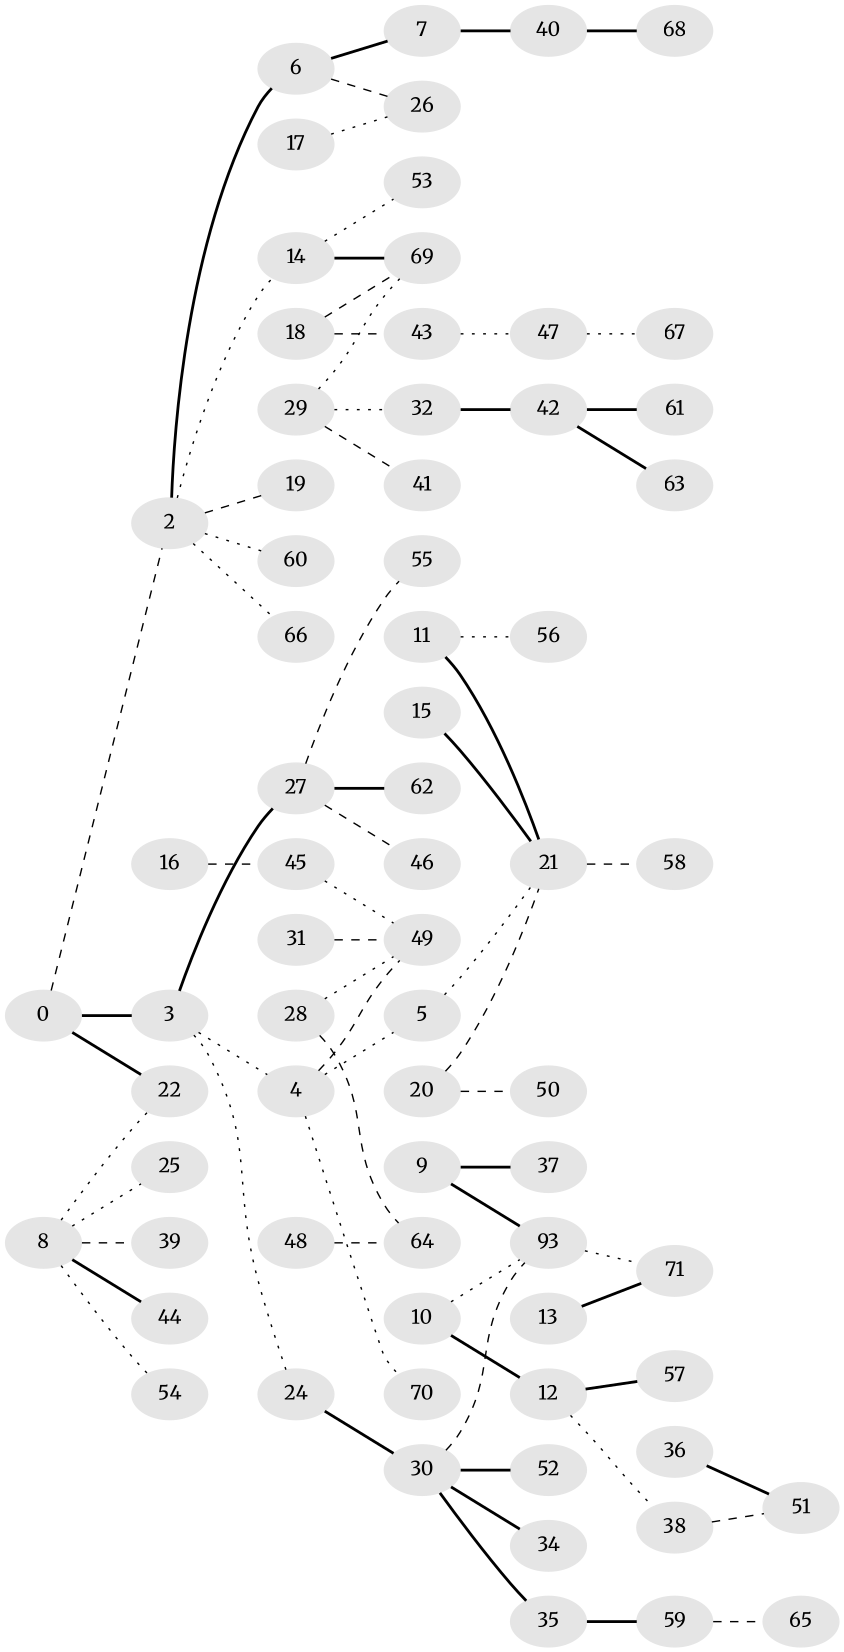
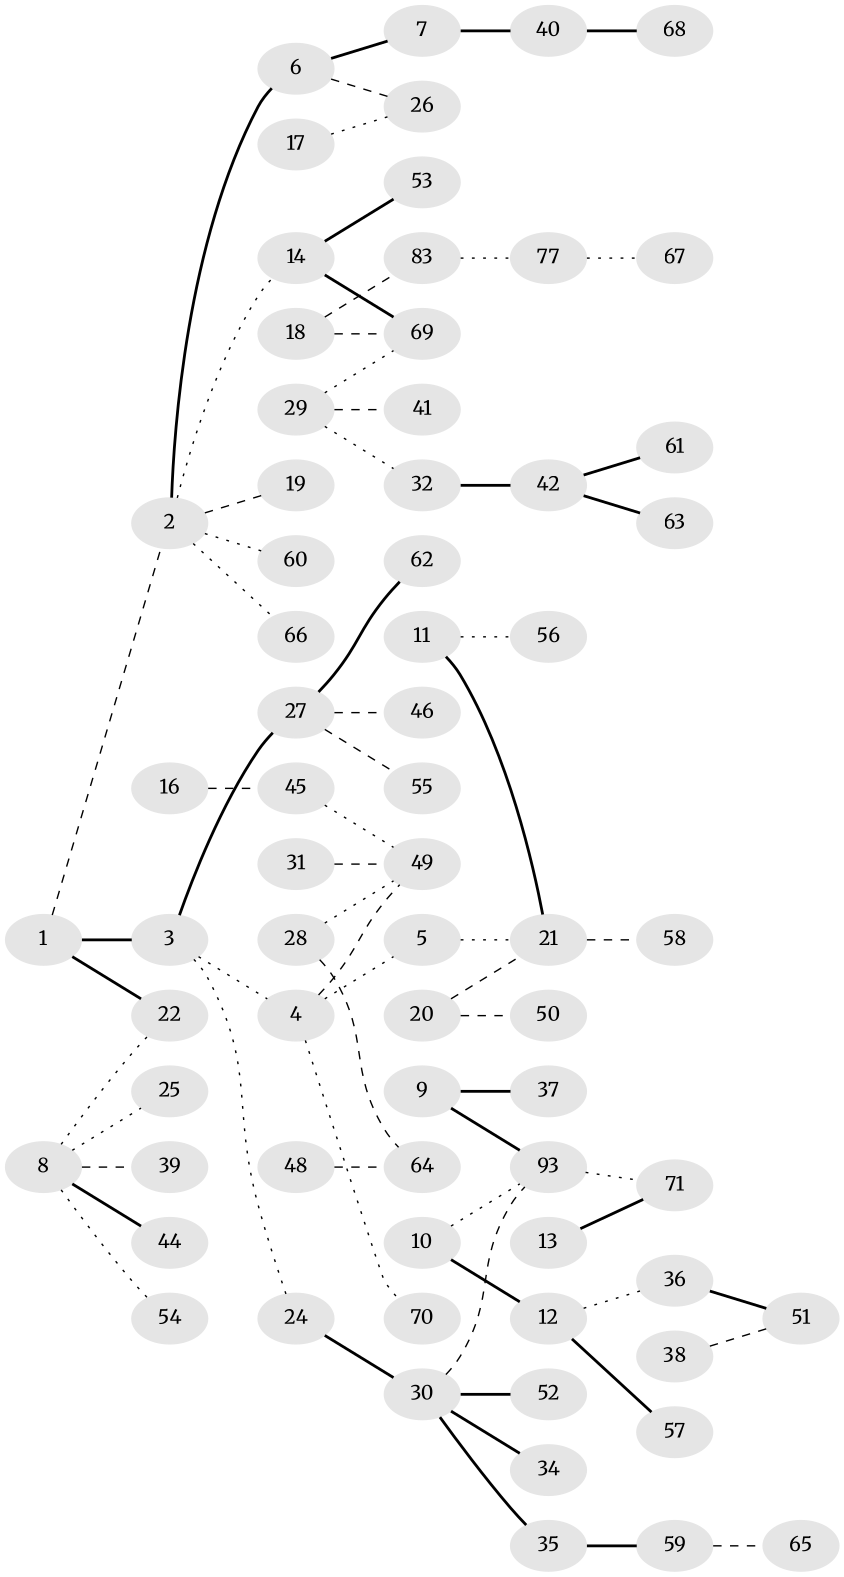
(359, 220) -> (359, 220)
(422, 334) -> (422, 258)
(548, 334) -> (548, 258)
(422, 713) -> none
(43, 1016) -> (43, 940)
(612, 1461) -> (612, 1300)
